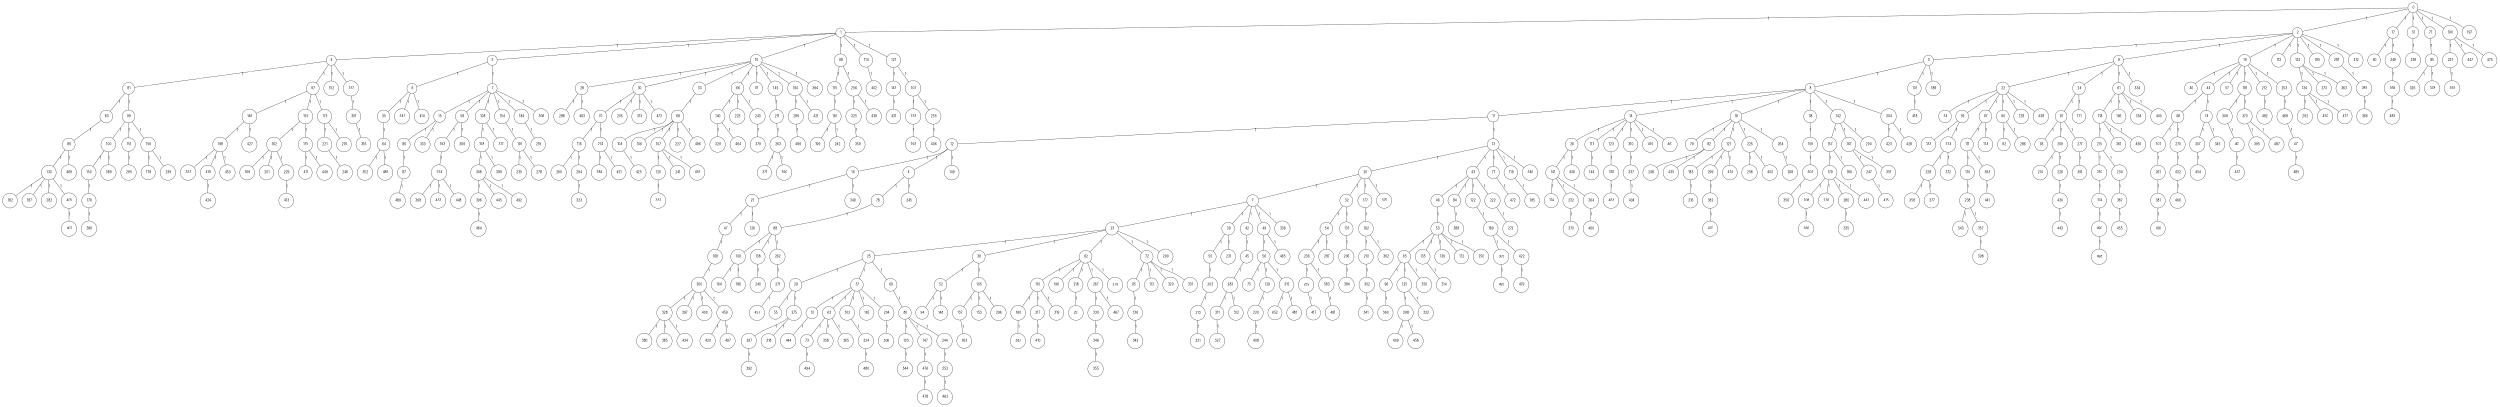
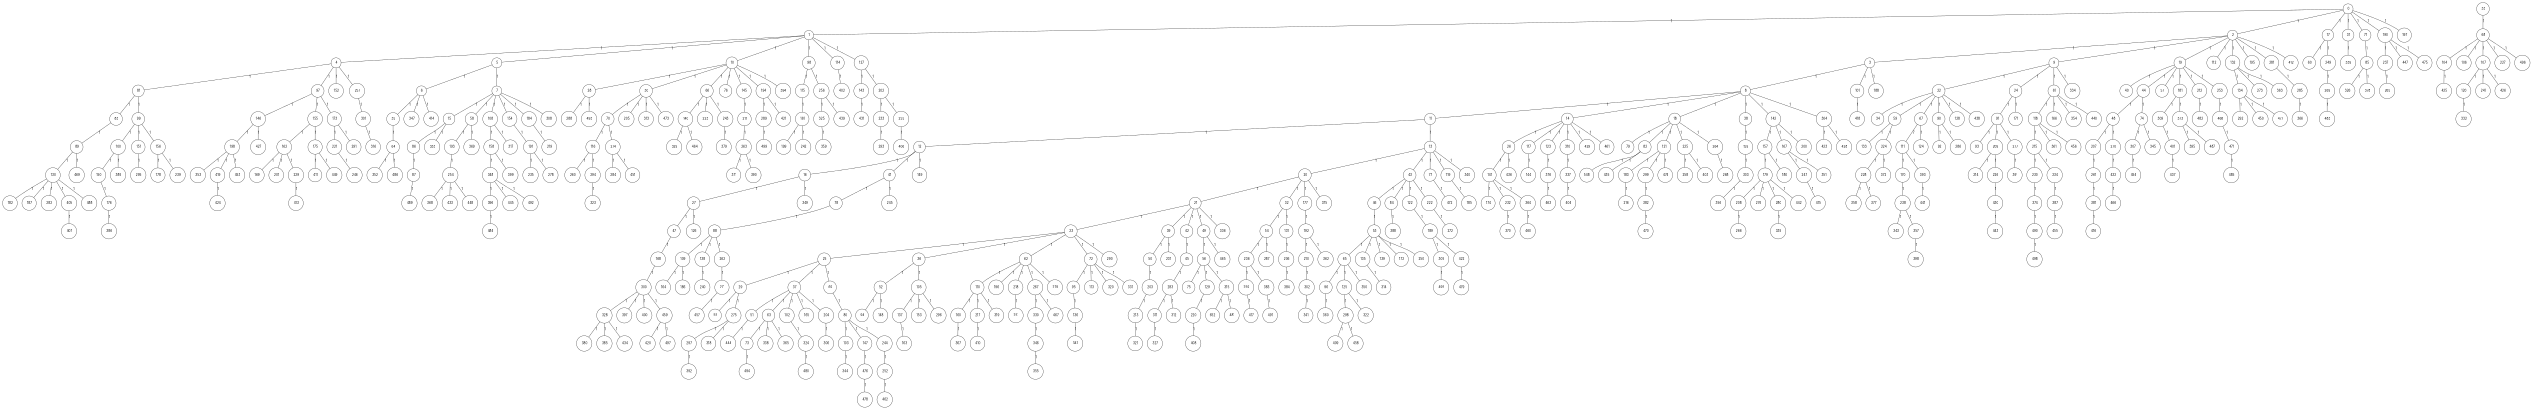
(728, 74) -> none
(1651, 173) -> (1587, 175)
none -> (89, 203)
